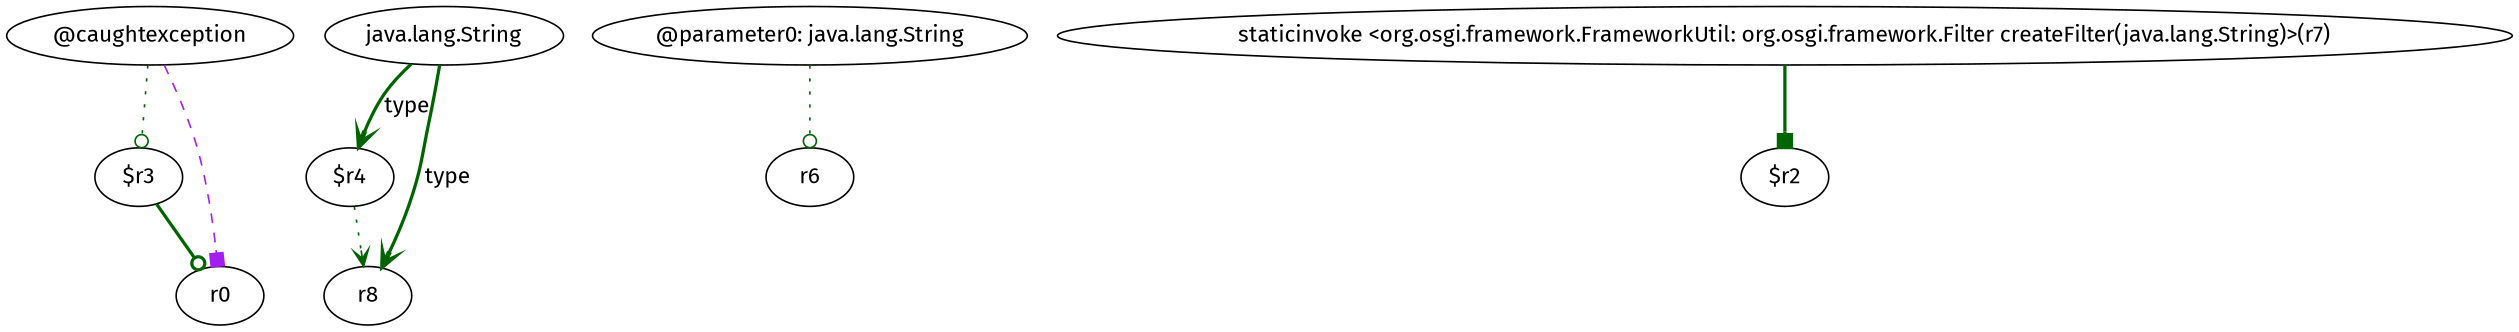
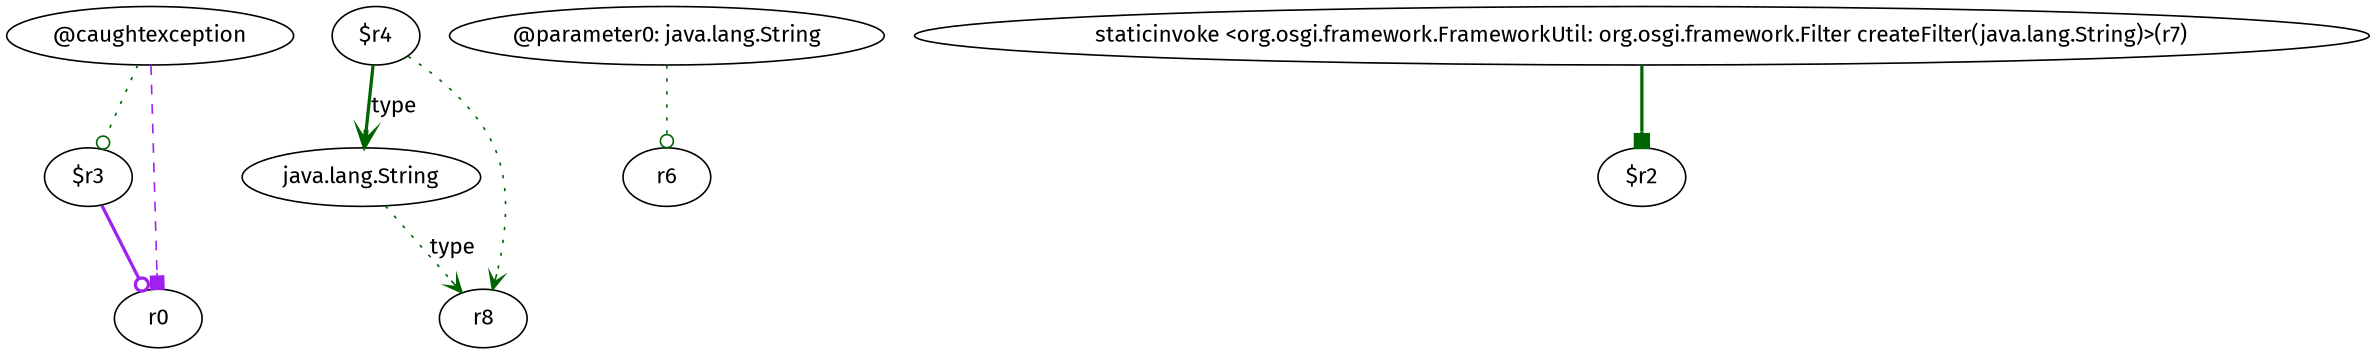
(383, 95) -> (370, 98)
(421, 161) -> (418, 243)
(176, 231) -> (120, 242)
